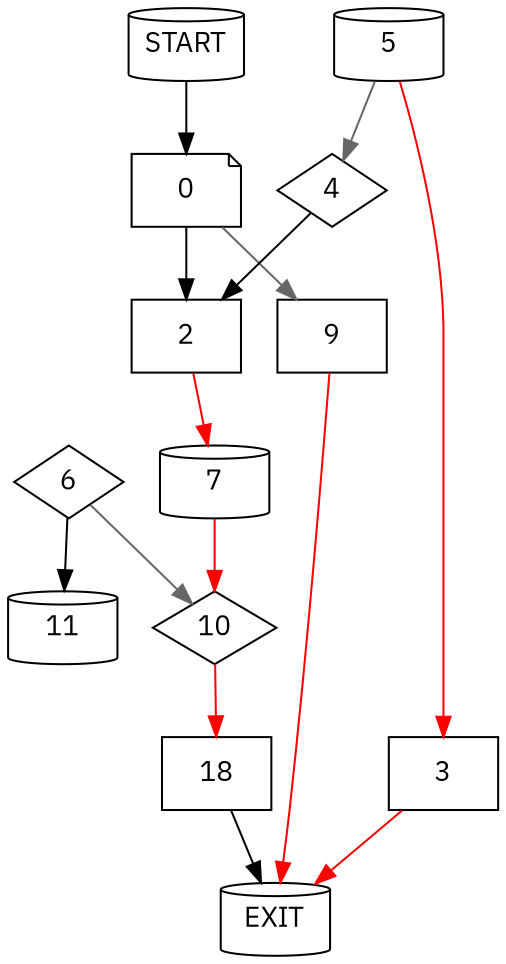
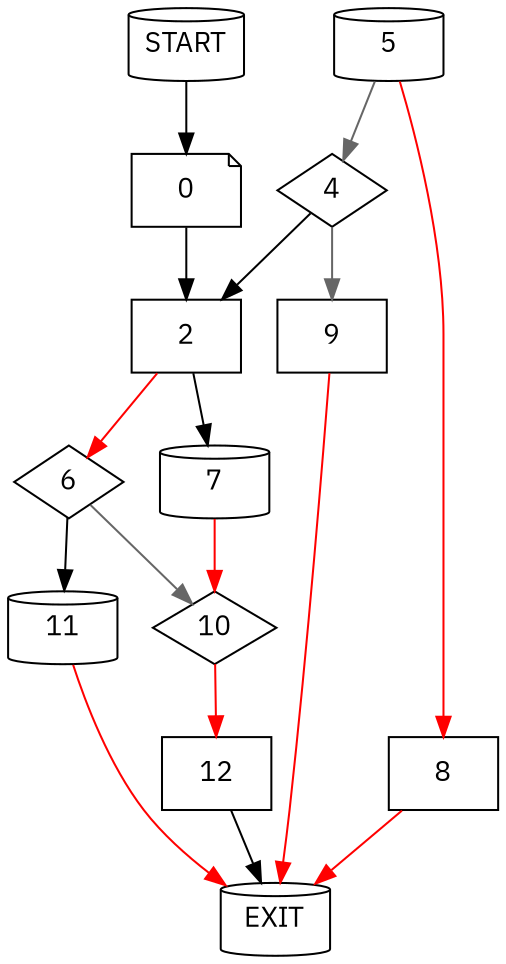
(250, 255) -> (332, 253)
(198, 399) -> (198, 399)
none -> (129, 407)
(217, 774) -> (217, 774)
(443, 774) -> (443, 774)
none -> (124, 781)
